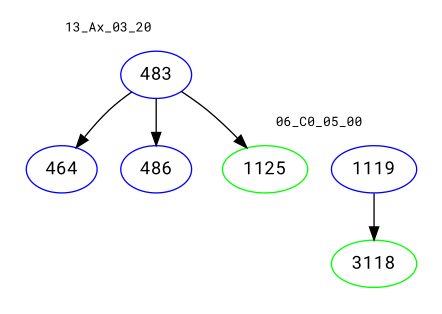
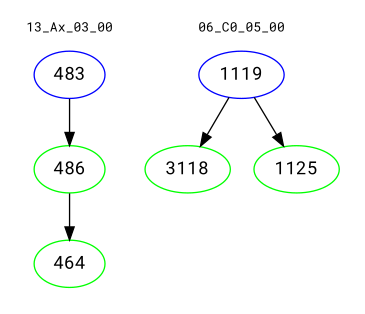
(109, 28) -> (70, 28)
(107, 113) -> (70, 210)
(222, 123) -> (265, 116)
(62, 169) -> (70, 264)
(156, 169) -> (70, 169)
